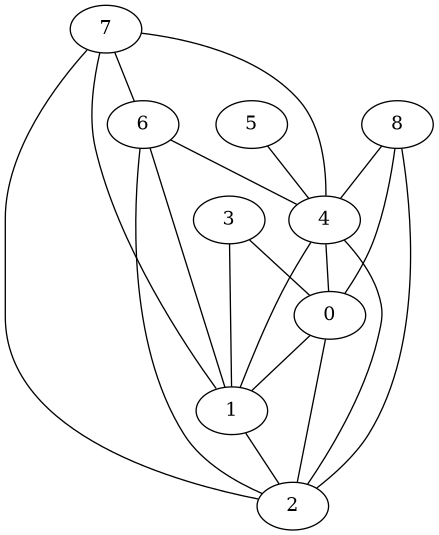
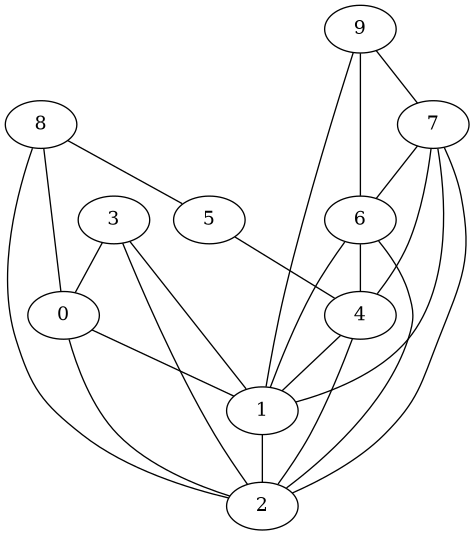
none -> (360, 29)
(361, 172) -> (125, 172)
(327, 268) -> none
none -> (172, 355)
